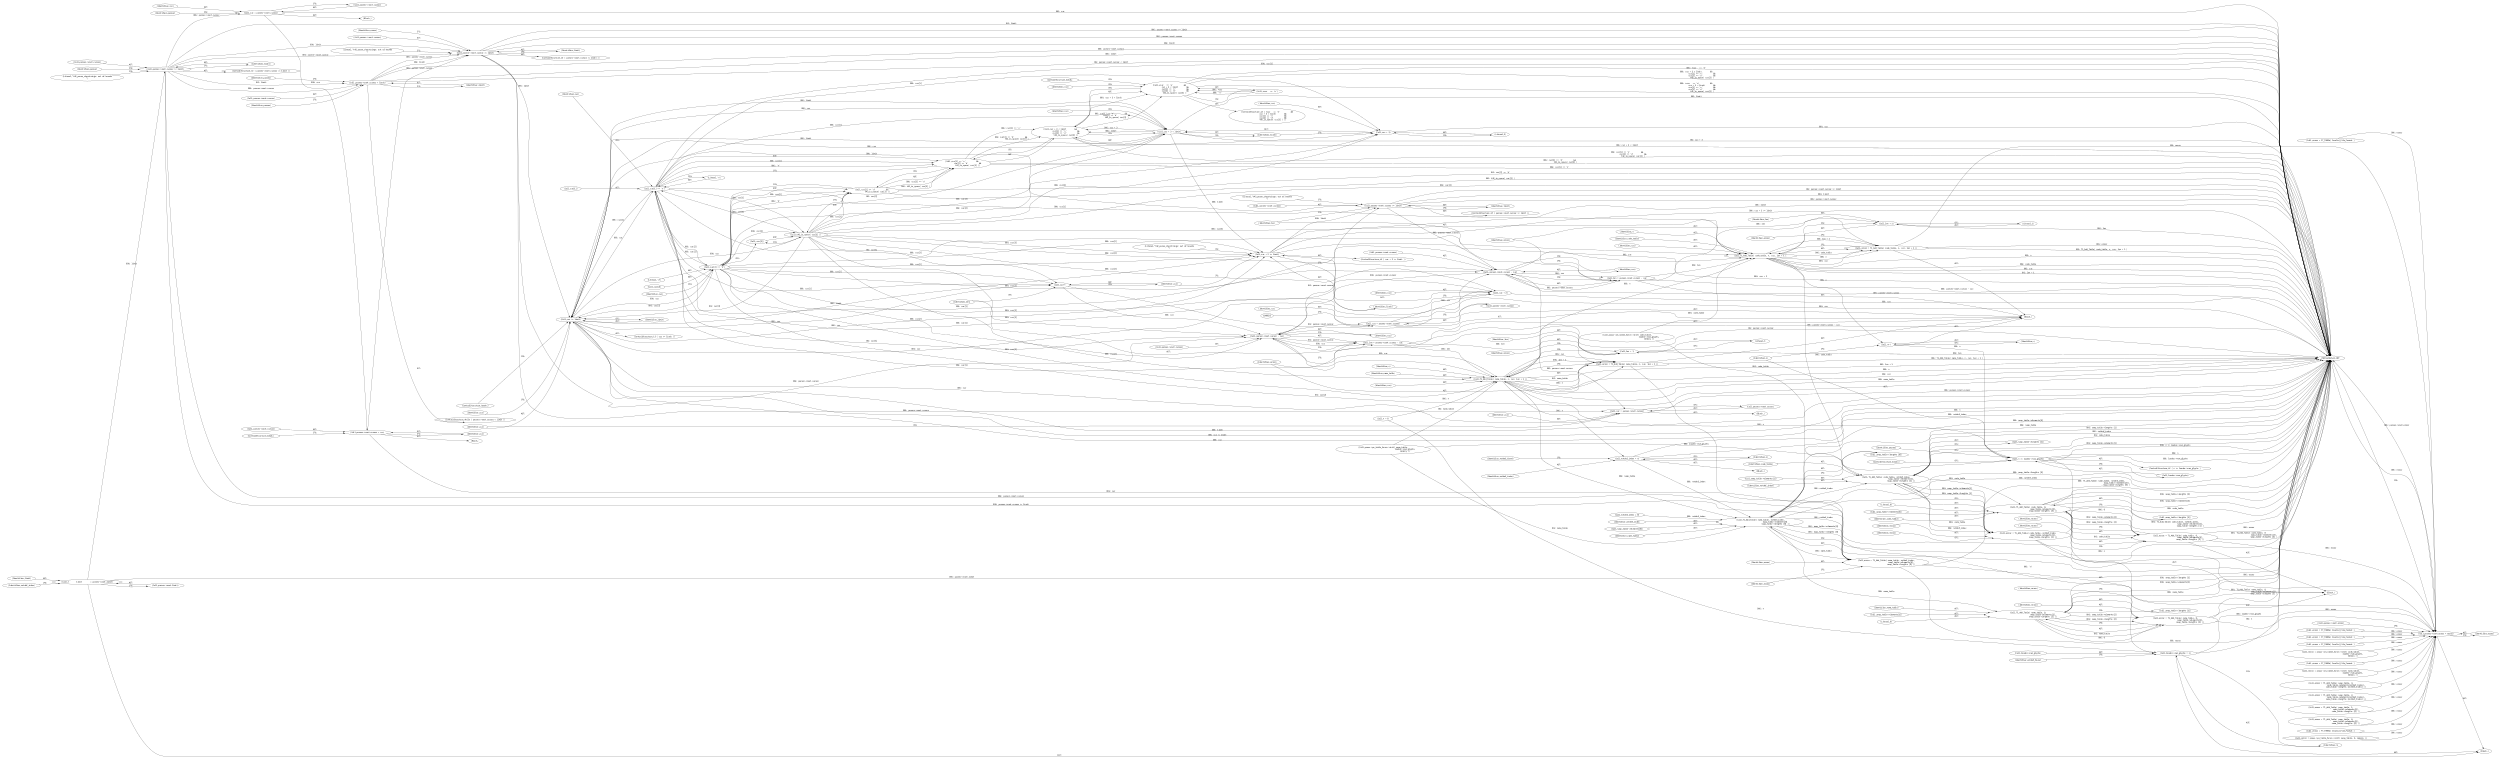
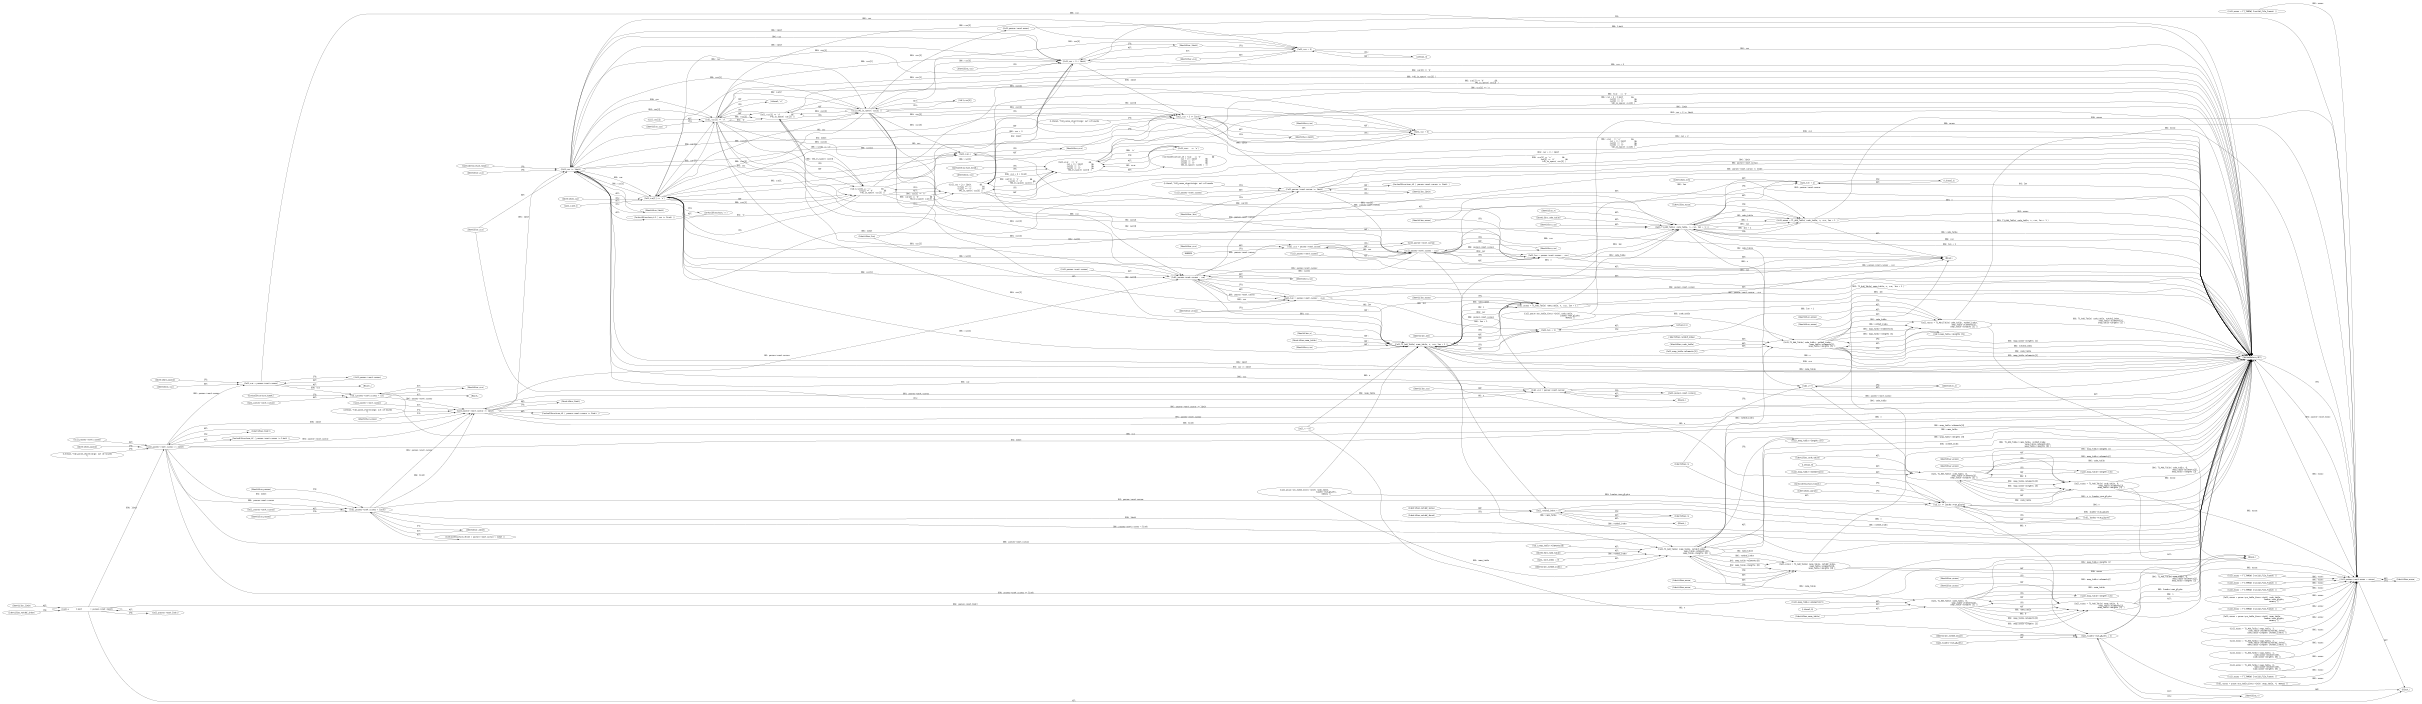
(1007, 78) -> (945, 78)
(714, 178) -> (716, 213)
(1634, 185) -> (930, 58)
(1383, 260) -> none
(742, 261) -> (741, 107)
(2175, 469) -> none
(1627, 515) -> (1548, 560)
(2028, 567) -> (1949, 123)
